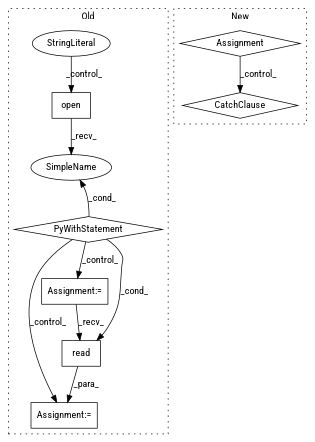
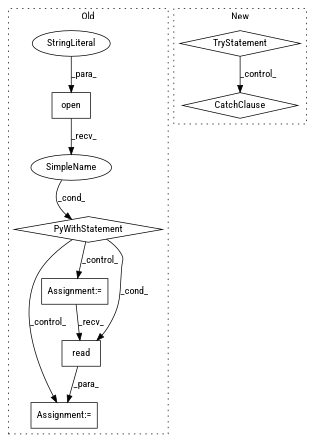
(240, 43) -> (240, 43)
(84, 74) -> (84, 74)
(88, 201) -> (56, 199)
